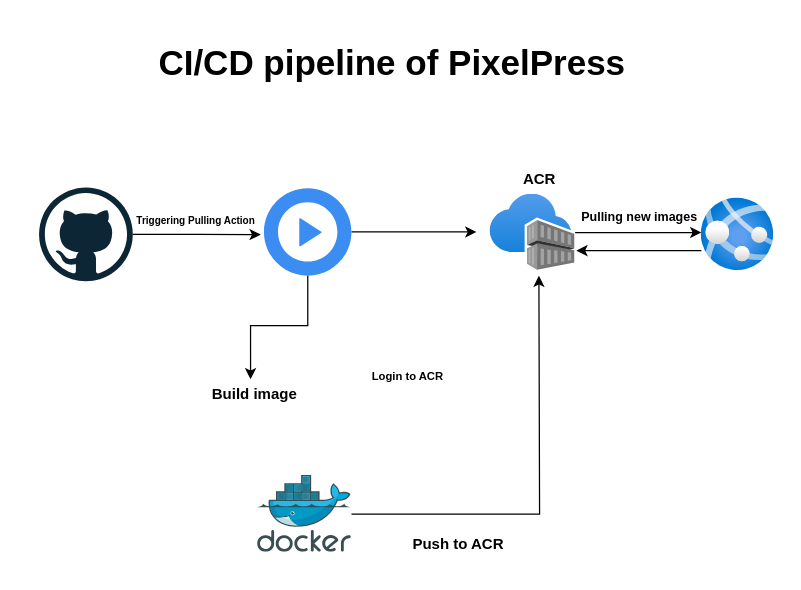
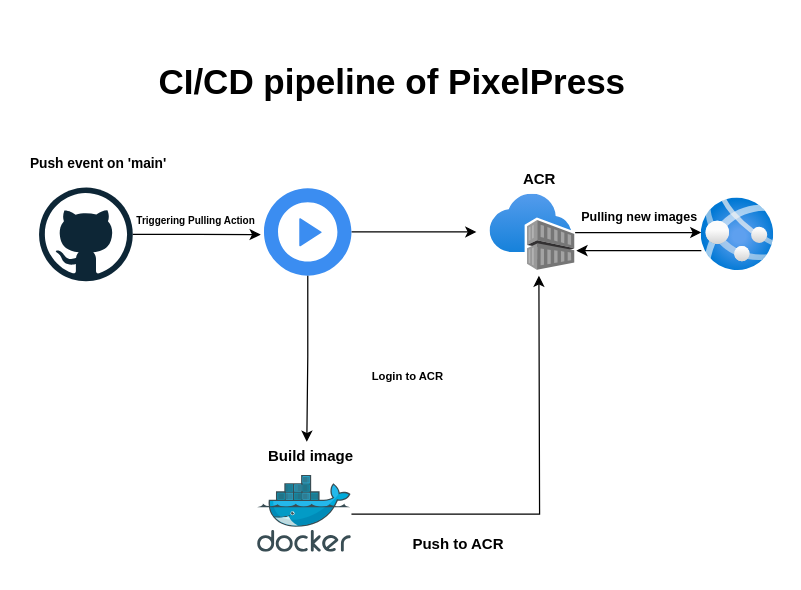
(392, 63) -> (392, 82)
none -> (98, 163)
(255, 394) -> (311, 457)
